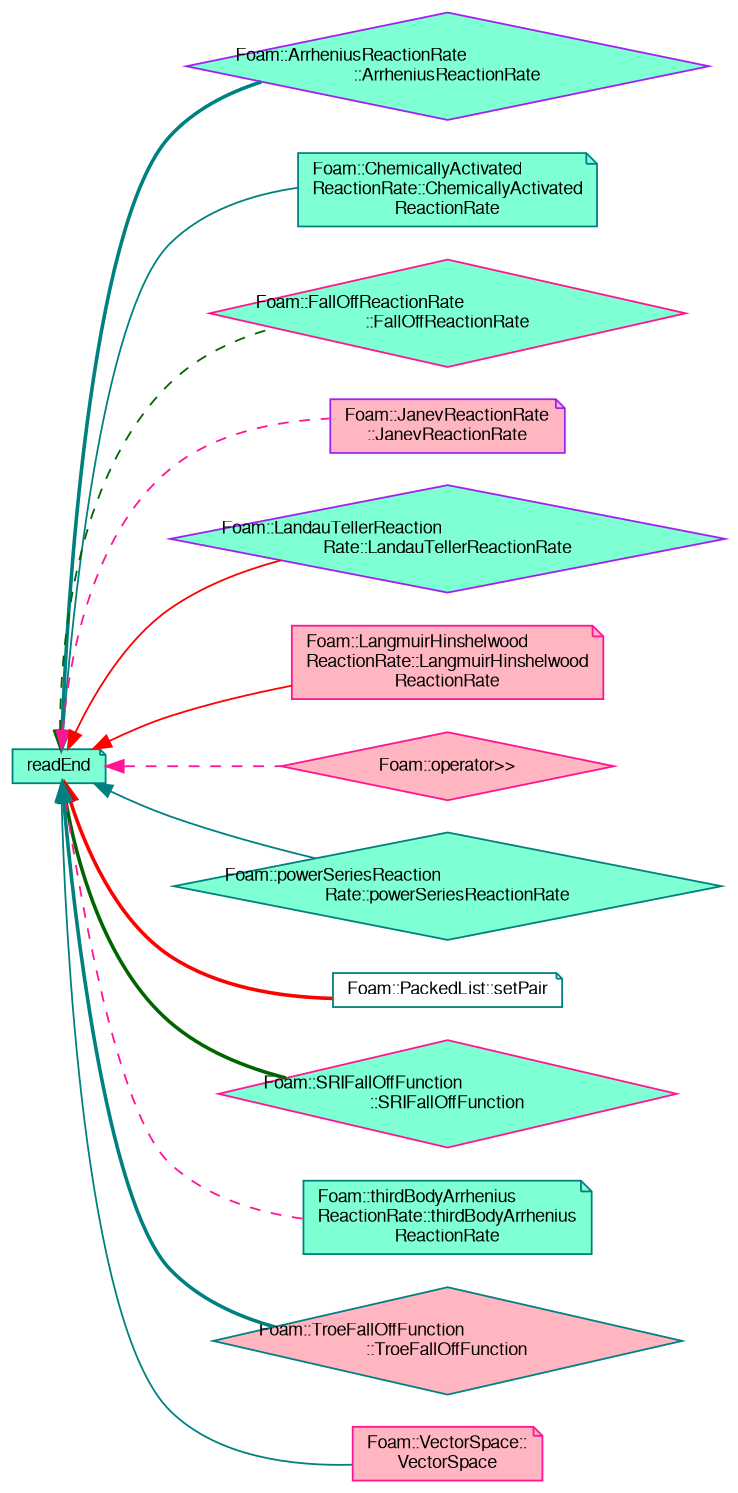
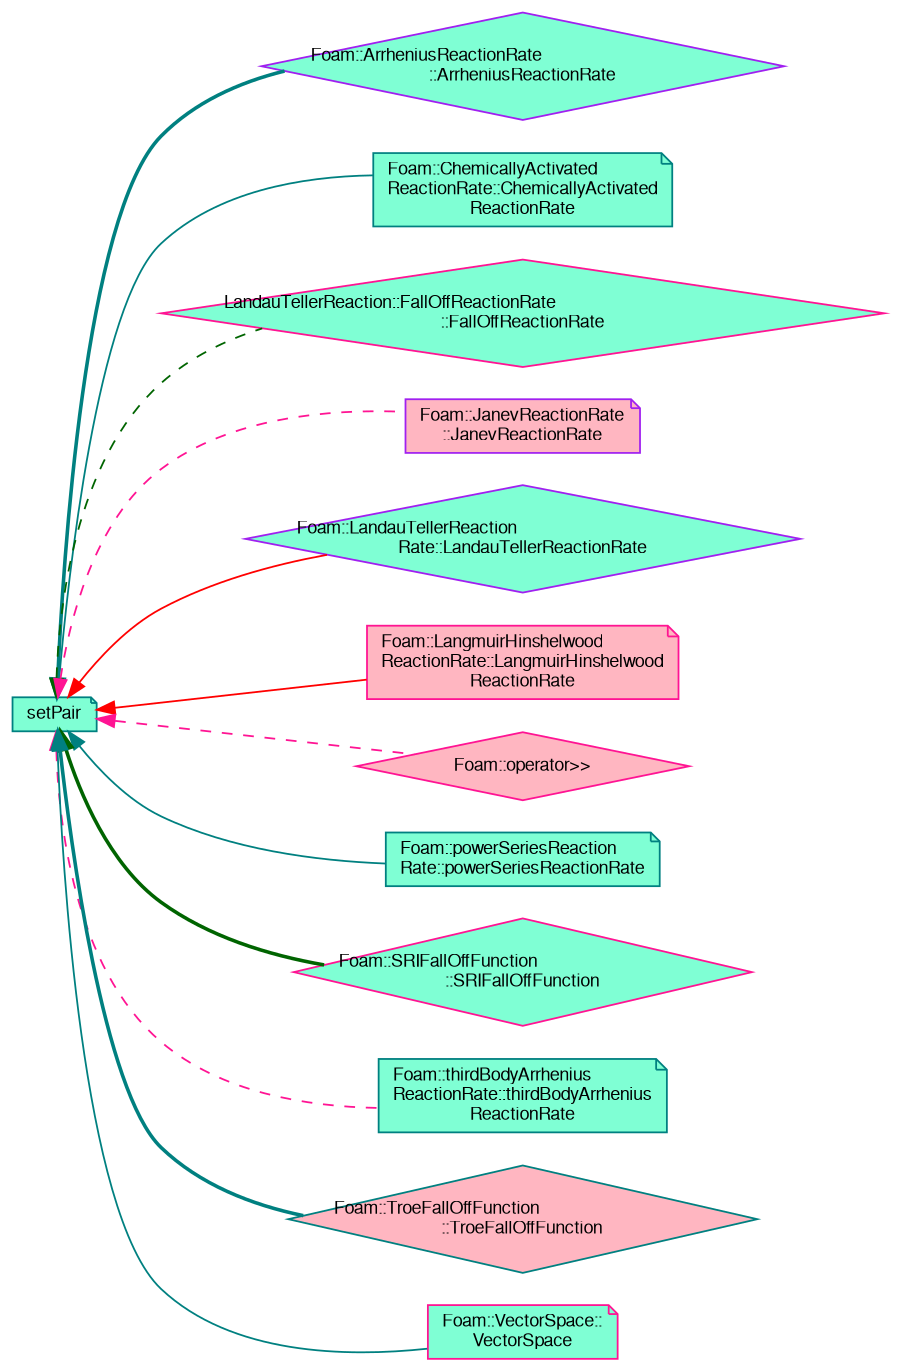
(448, 313) -> (523, 313)
(59, 766) -> (55, 714)
(448, 886) -> (523, 859)
(448, 990) -> none
(448, 1454) -> (523, 1332)
